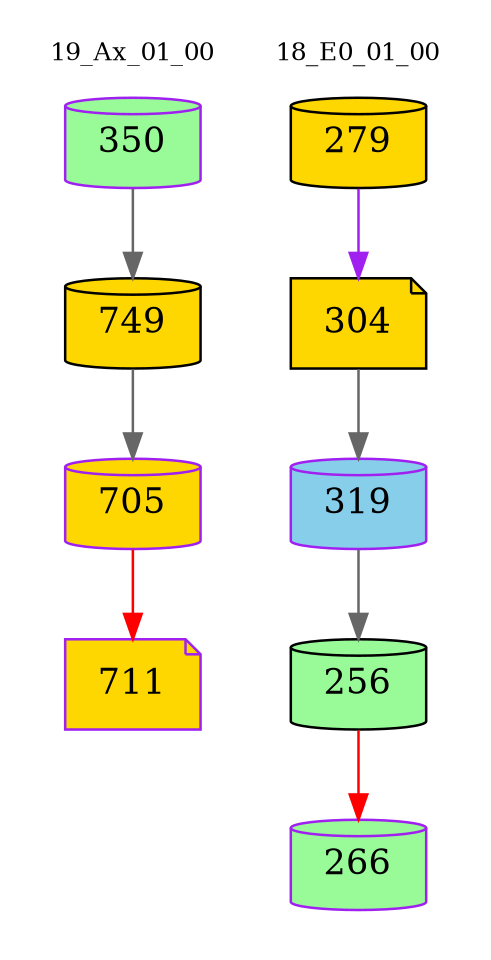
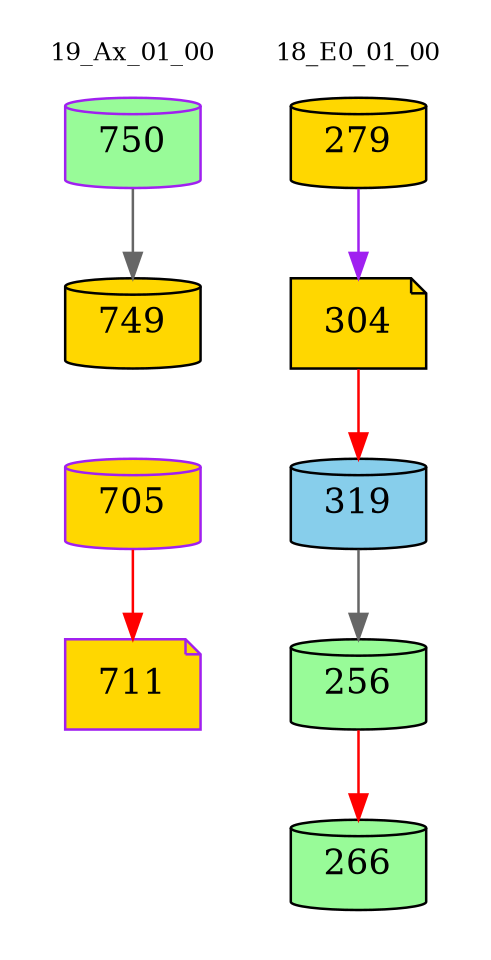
(133, 143) -> (133, 143)
(133, 401) -> none
(358, 401) -> (358, 401)
(358, 504) -> (358, 504)
(358, 865) -> (358, 865)
